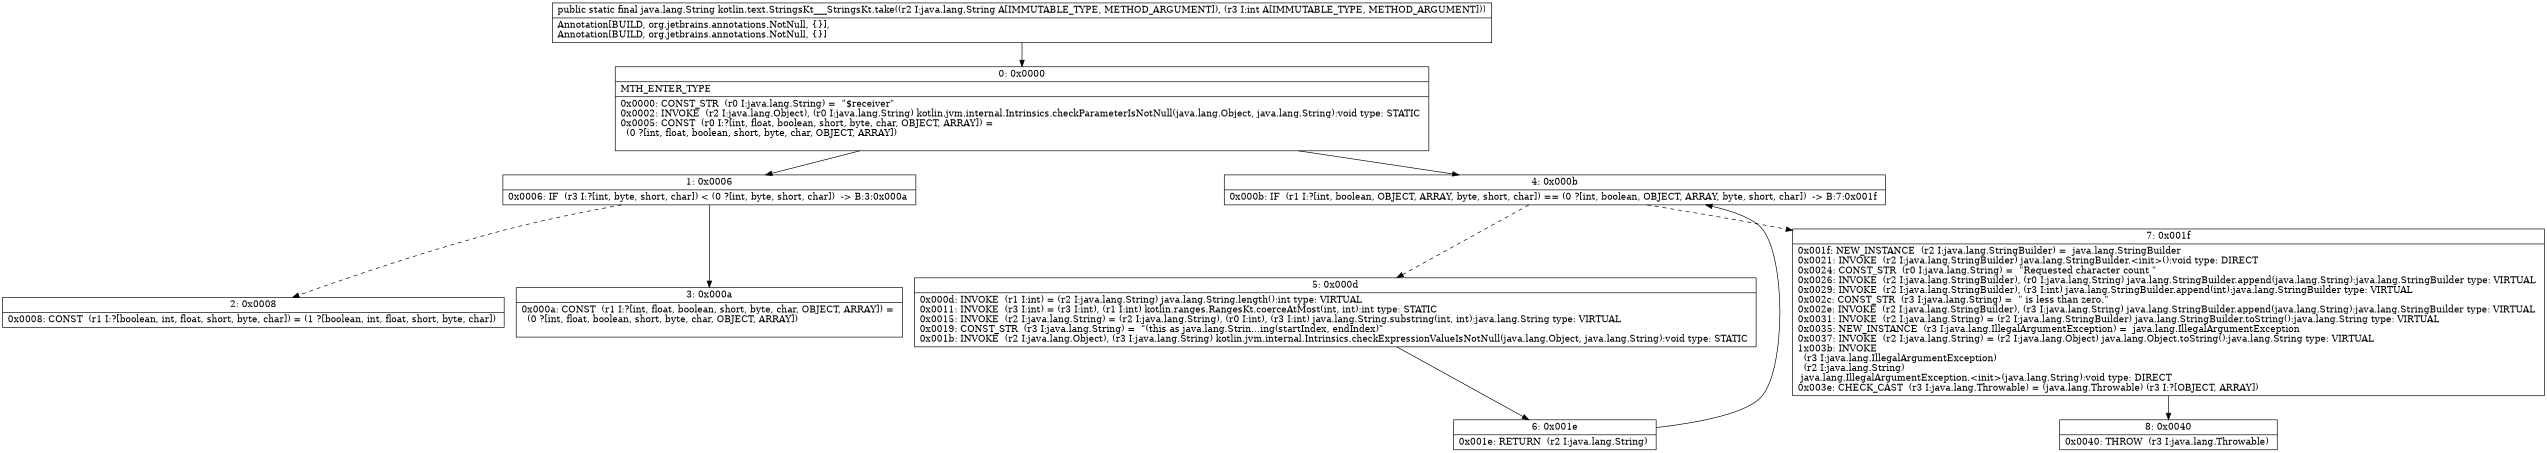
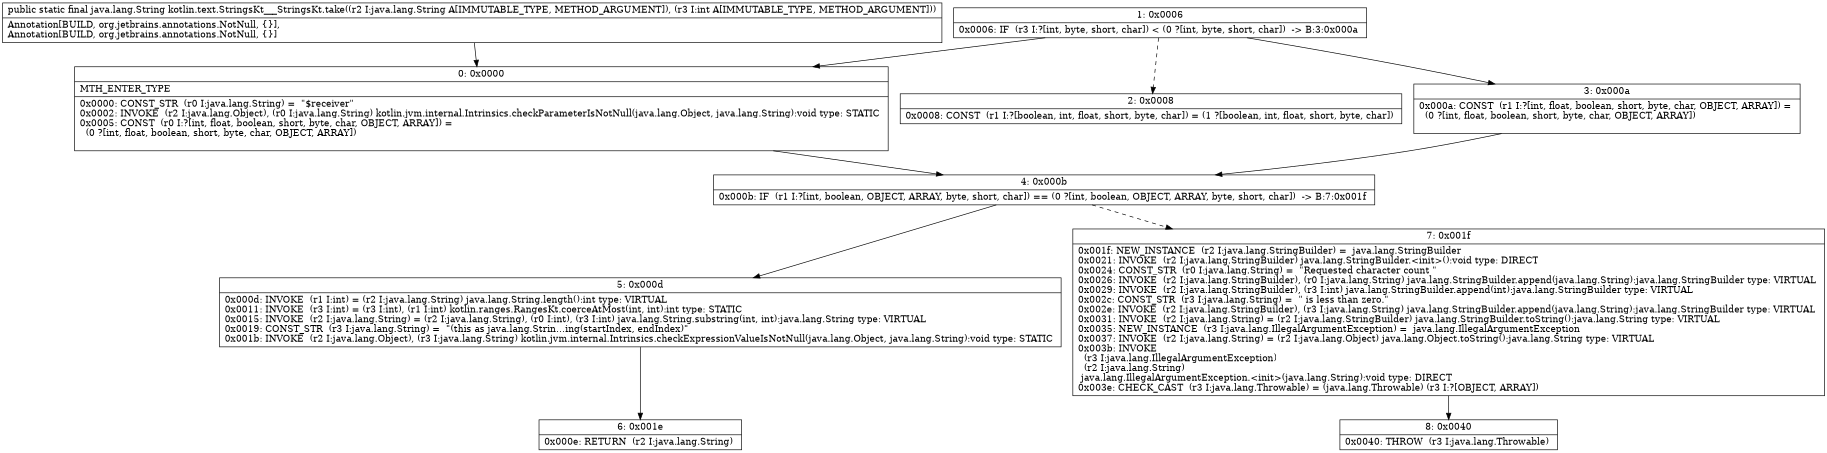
(816, 162) -> (932, 52)
(1466, 240) -> (878, 240)
(1778, 341) -> (1362, 158)
(1840, 349) -> (1121, 349)
(1555, 442) -> (640, 442)
